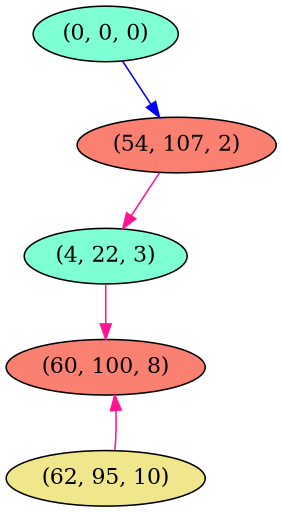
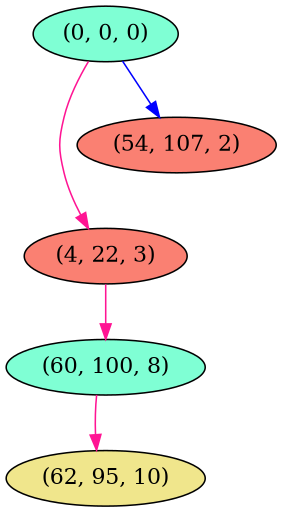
(145, 194) -> (60, 137)
(106, 256) -> (106, 256)
(106, 367) -> (106, 367)
(116, 430) -> (95, 415)
